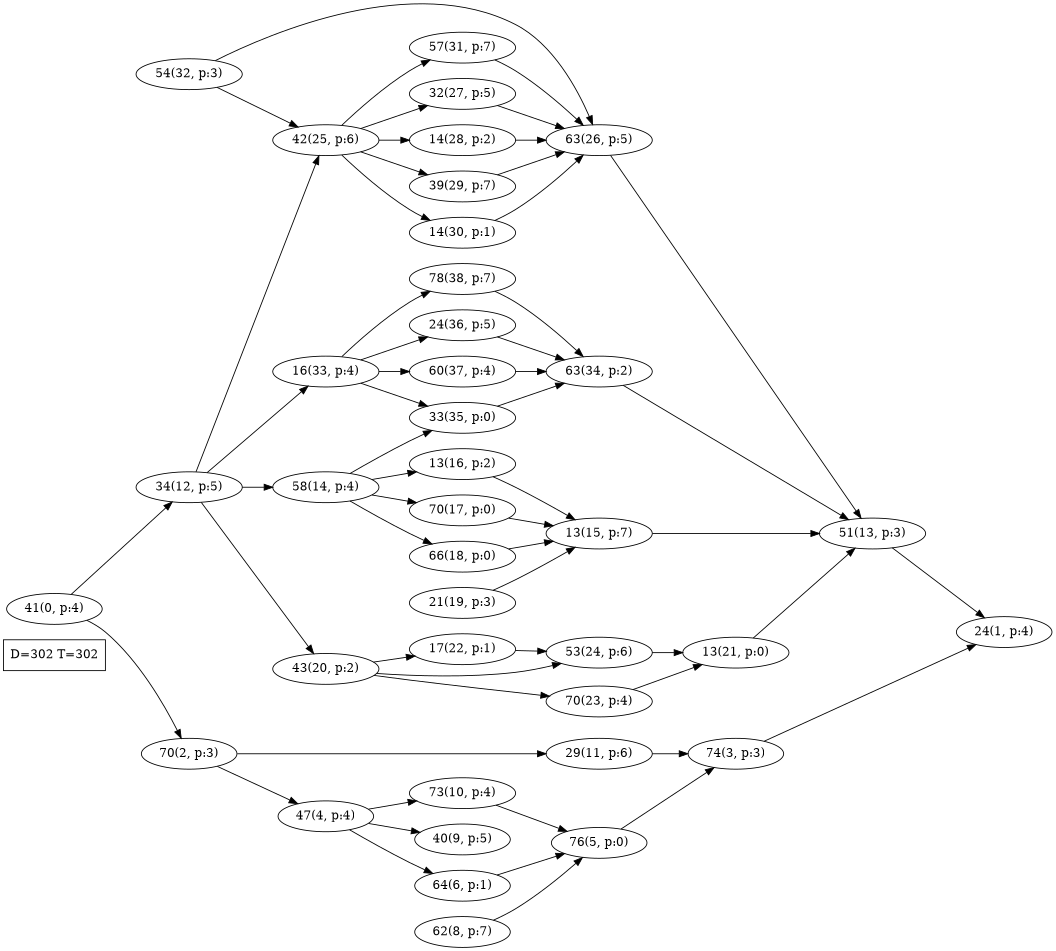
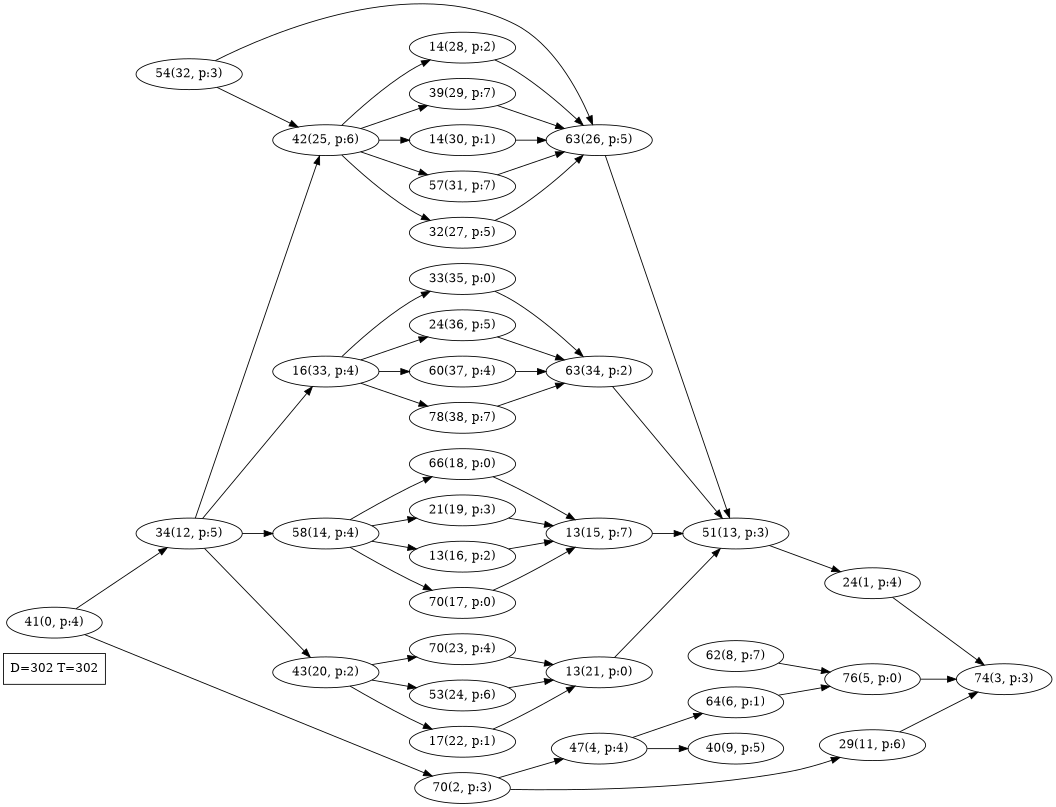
(387, 453) -> (390, 523)
(527, 651) -> (531, 711)
(866, 695) -> (935, 629)
(463, 793) -> none
